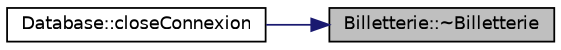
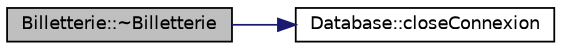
(289, 25) -> (255, 25)
